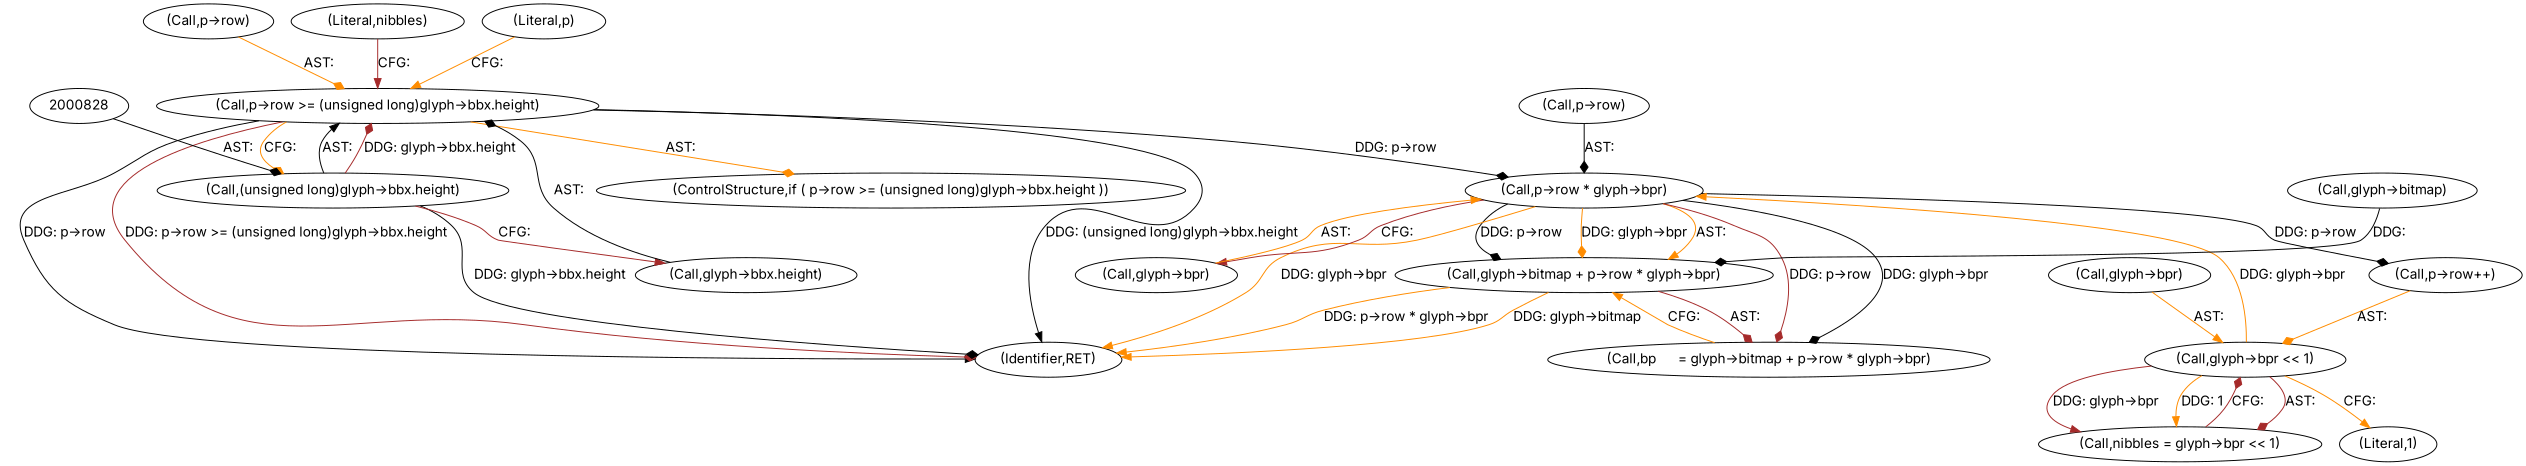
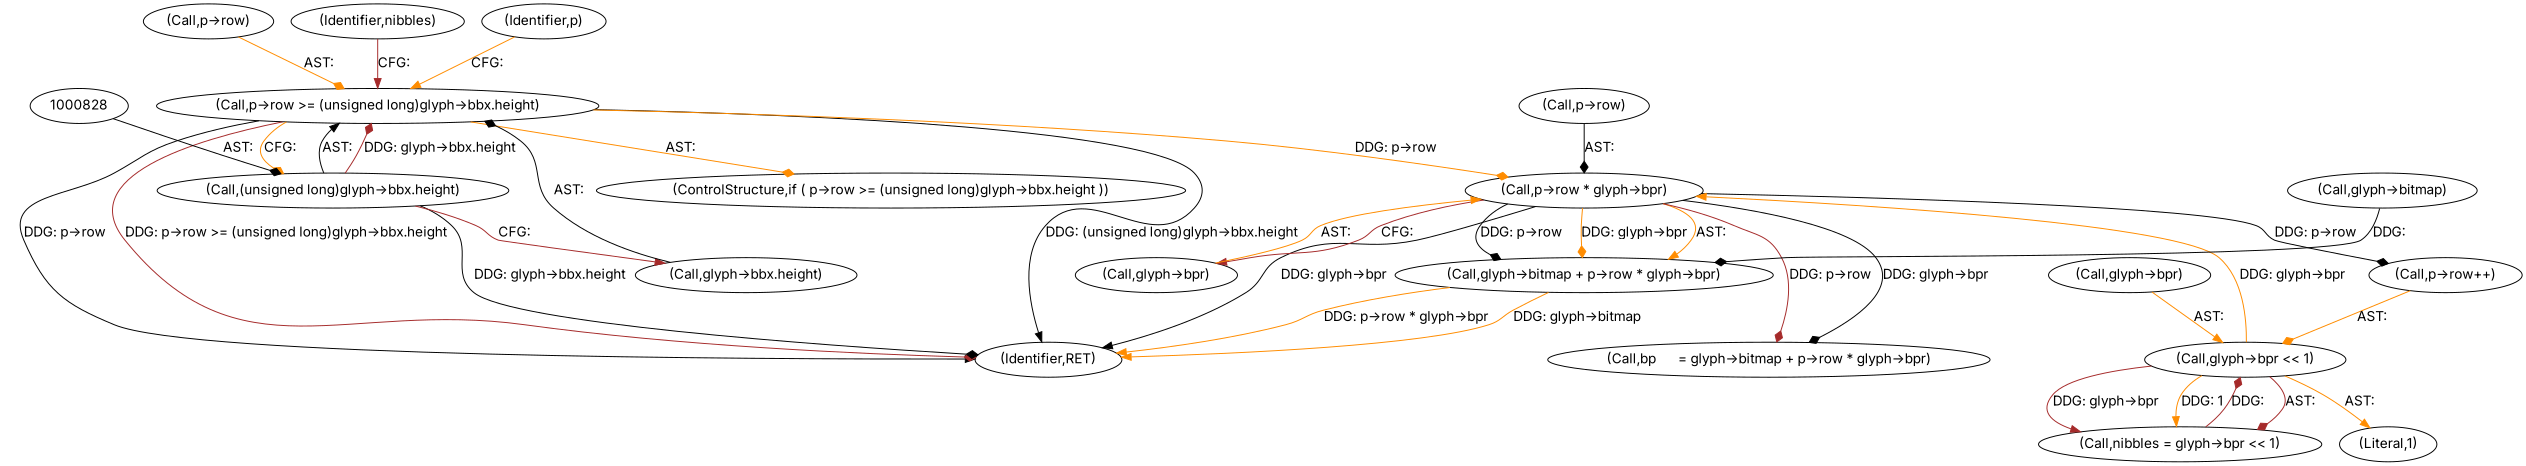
(378, 21) -> (378, 21)
(544, 21) -> (544, 21)
(79, 106) -> (79, 106)
(1046, 128) -> (1046, 128)
(1271, 264) -> (1271, 264)
(1703, 308) -> none
(1666, 324) -> none
(2250, 402) -> (2250, 402)
(2361, 402) -> (2361, 402)
